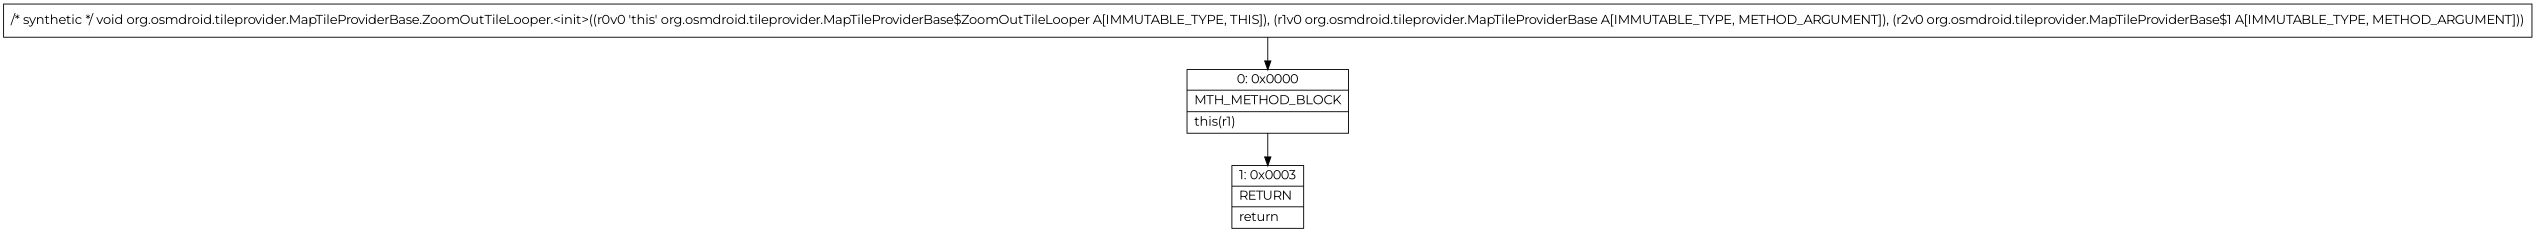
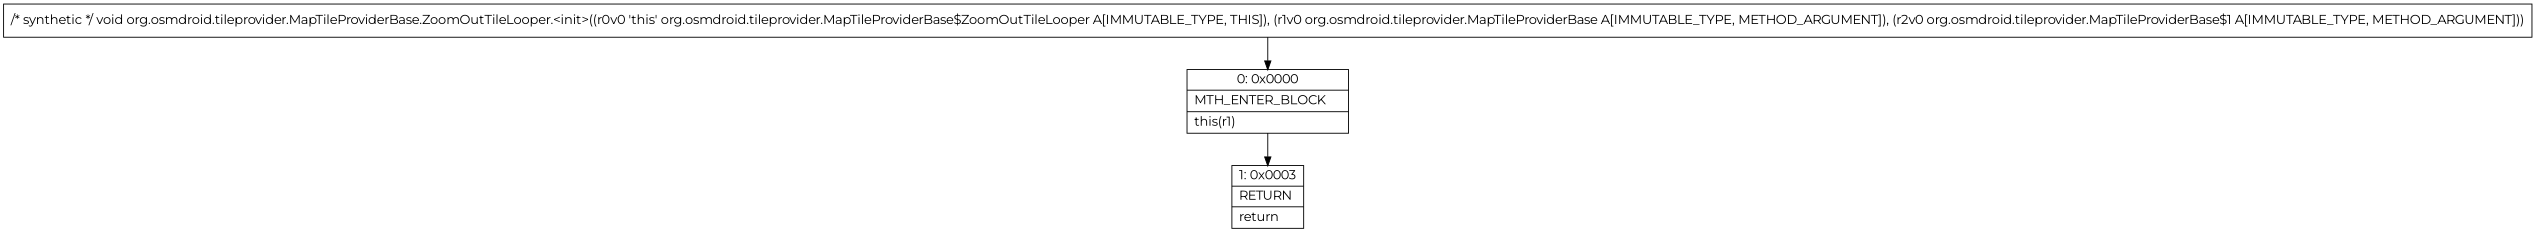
(1268, 100) -> (1260, 100)
